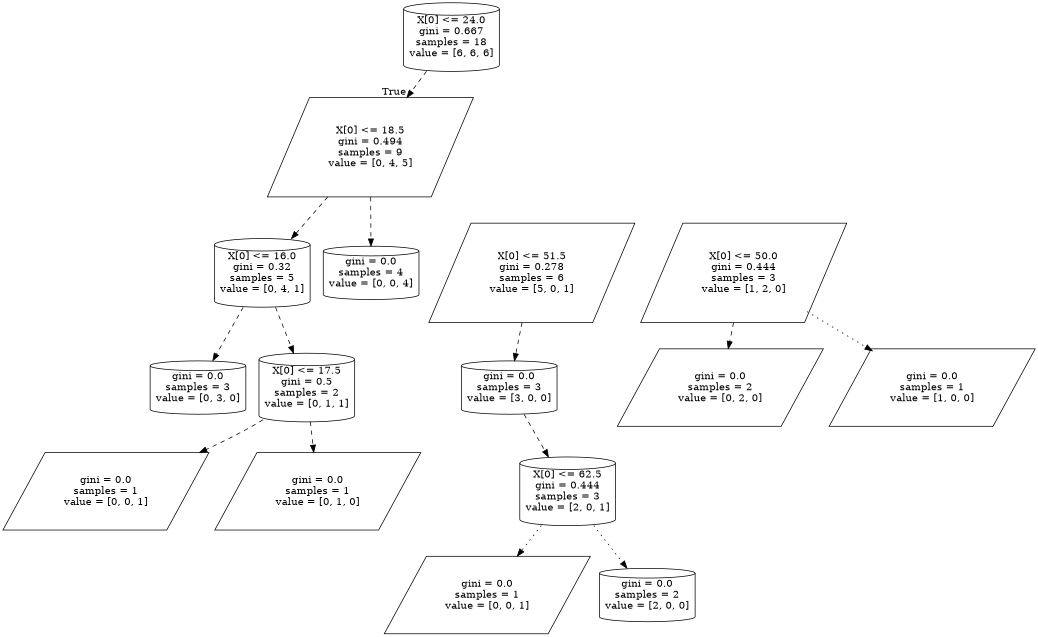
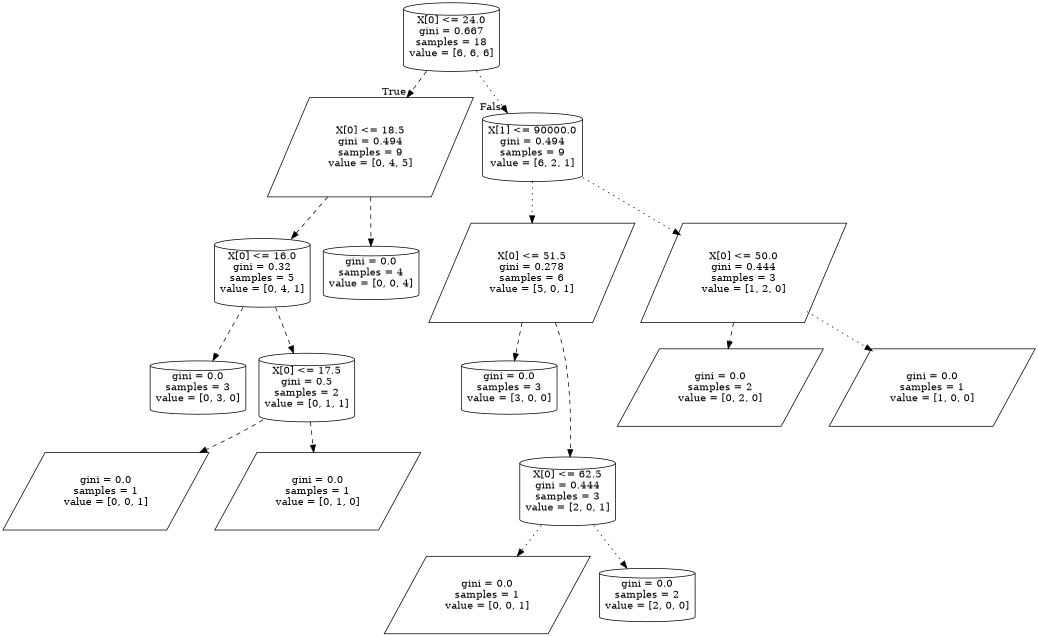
none -> (533, 147)
(534, 432) -> (569, 385)
